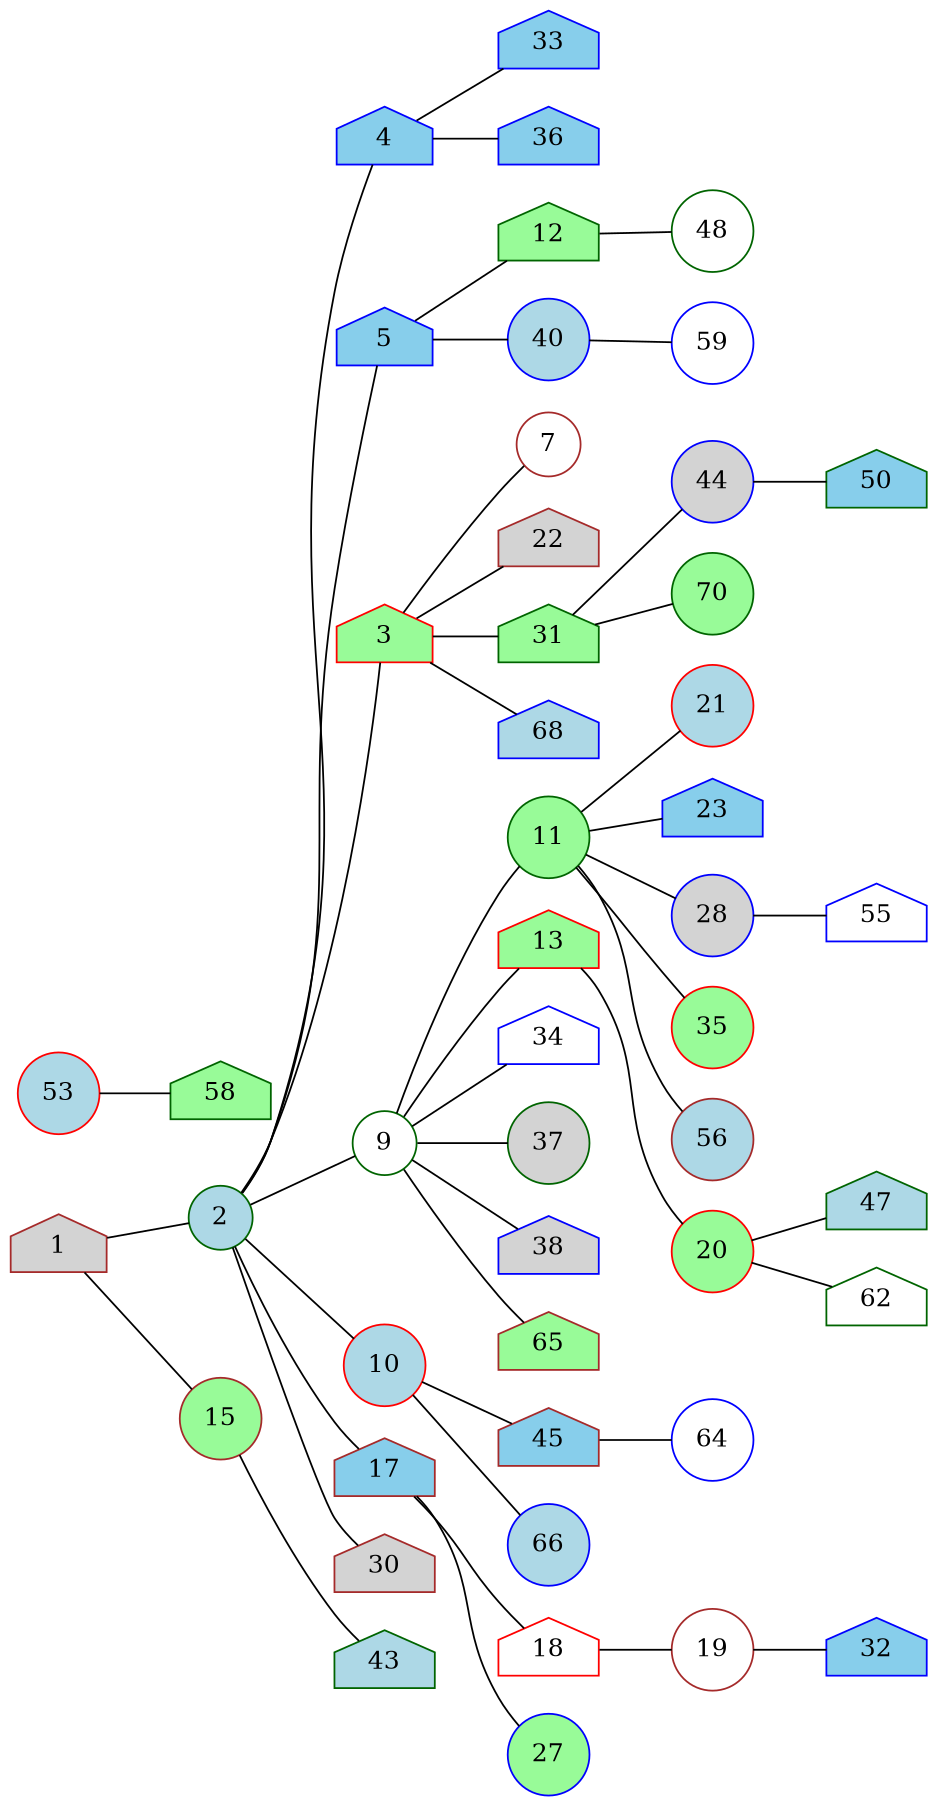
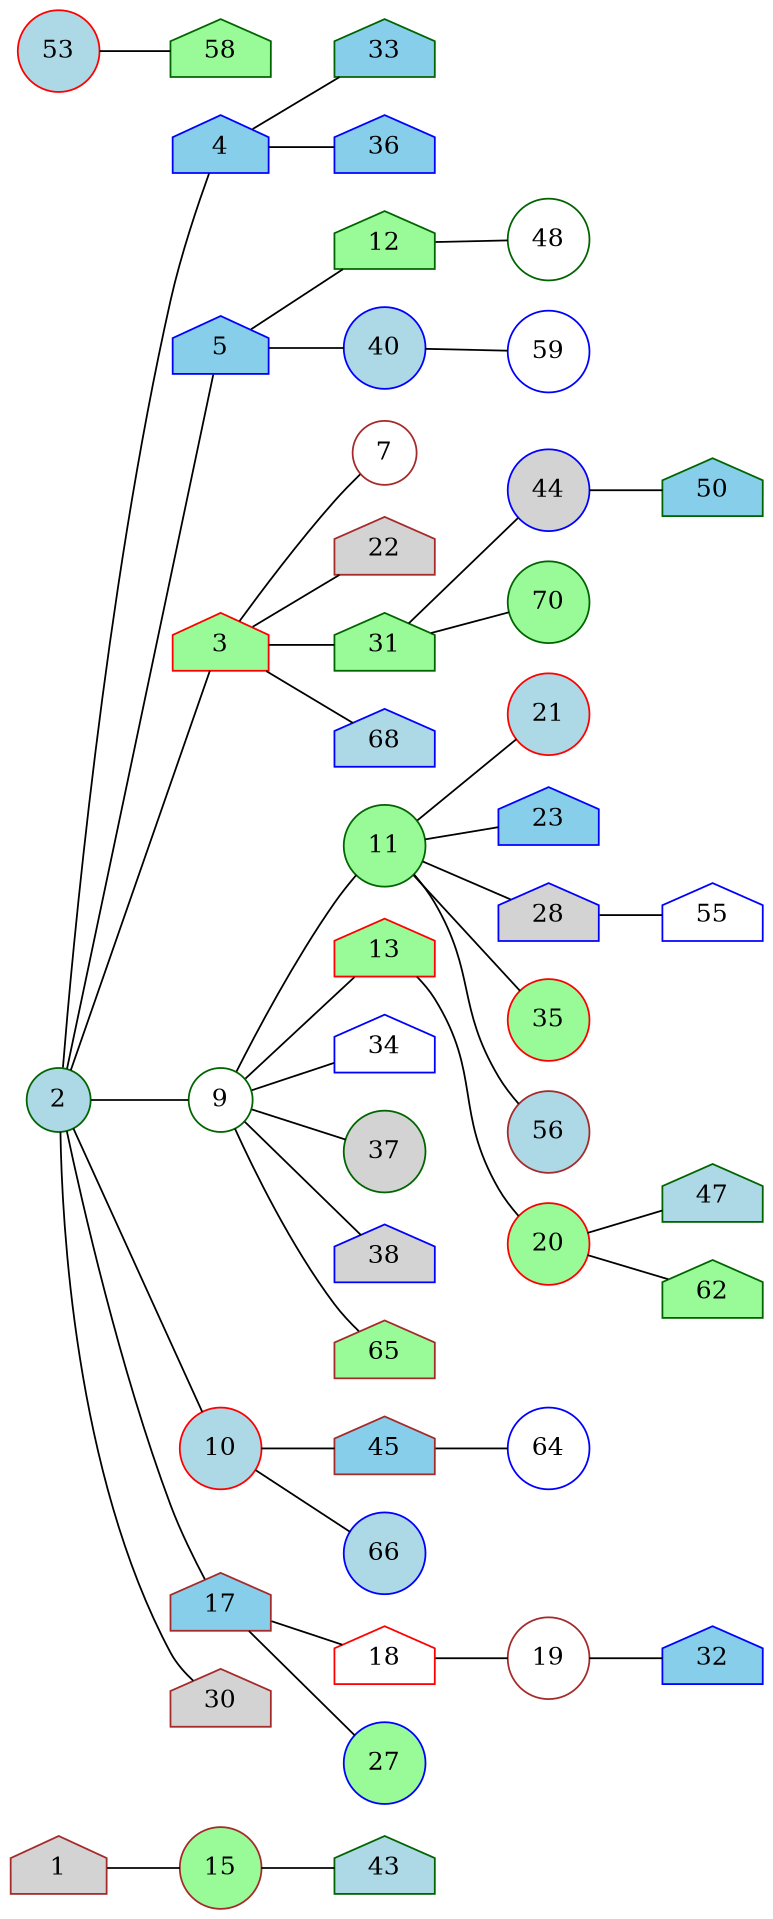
(549, 43) -> (385, 51)
(713, 915) -> (549, 915)
(148, 1230) -> none
(877, 1299) -> (713, 1292)
